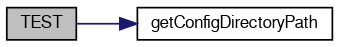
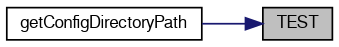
(98, 24) -> (224, 24)
